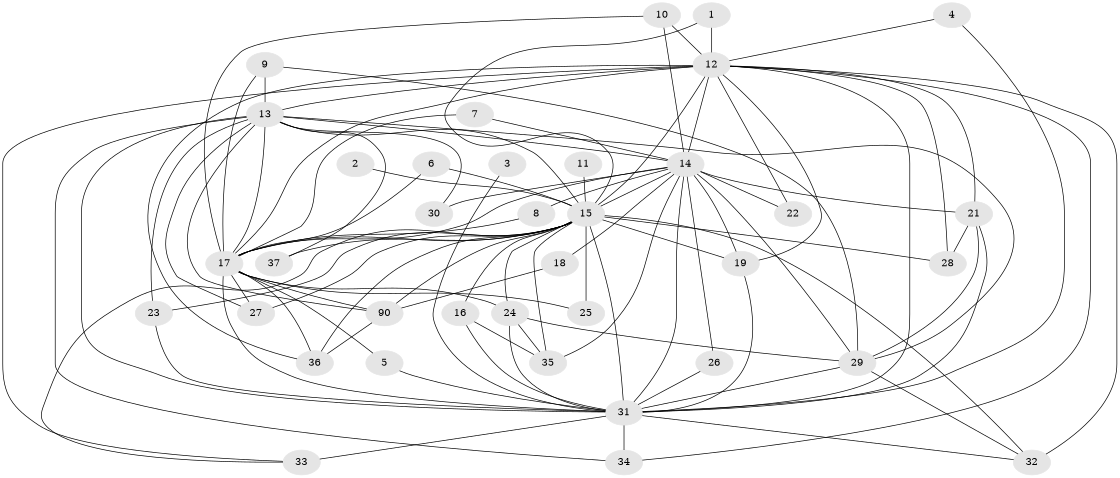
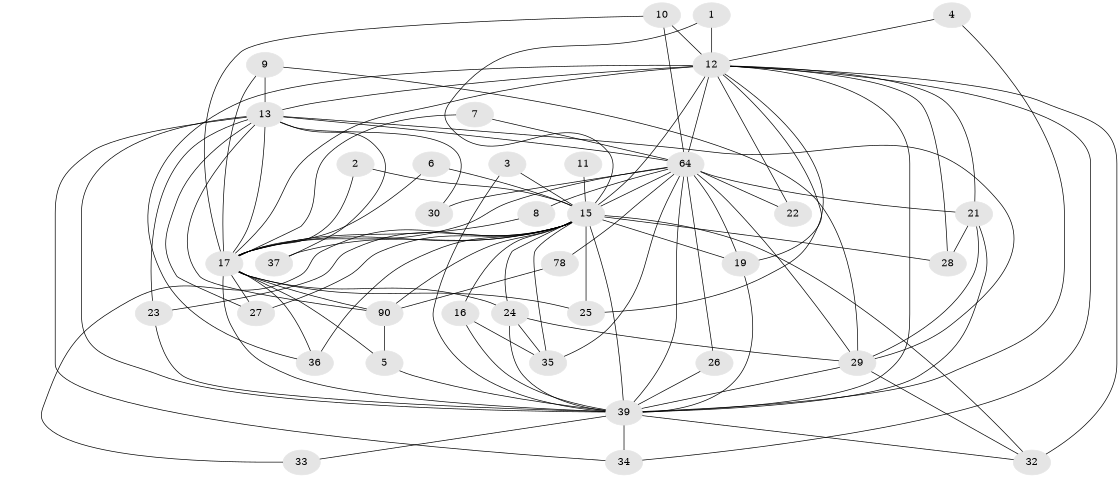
(81, 123) -> (806, 247)
(520, 147) -> (554, 194)
(685, 164) -> (685, 164)
none -> (321, 231)
(560, 264) -> (560, 264)
(347, 340) -> (384, 338)
(624, 413) -> (624, 413)
